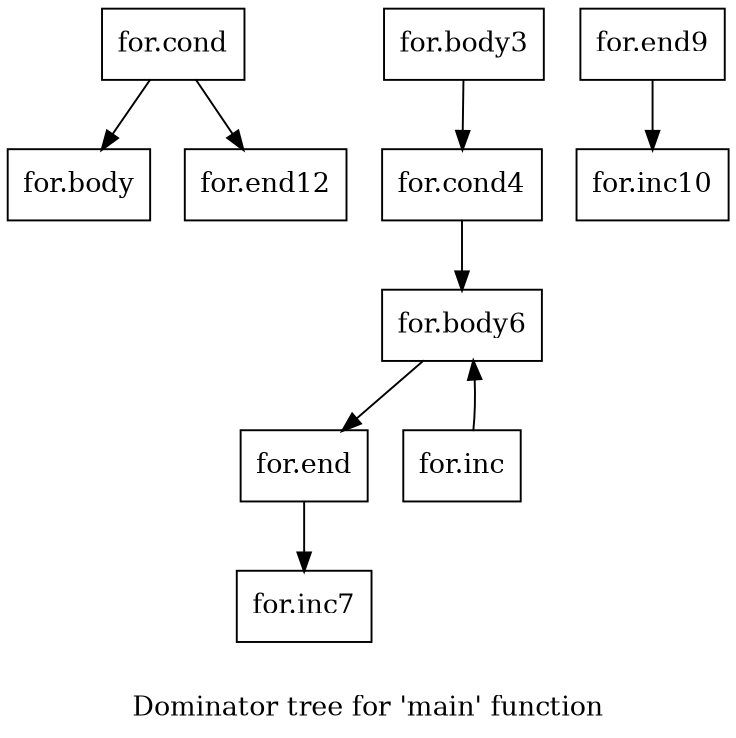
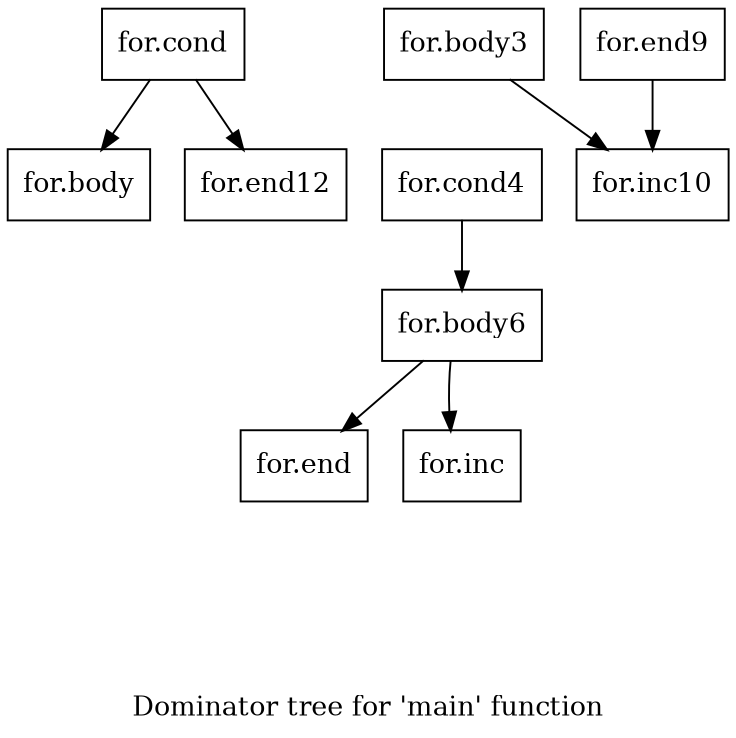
(463, 105) -> (550, 109)
(475, 405) -> (449, 386)
(304, 606) -> none
